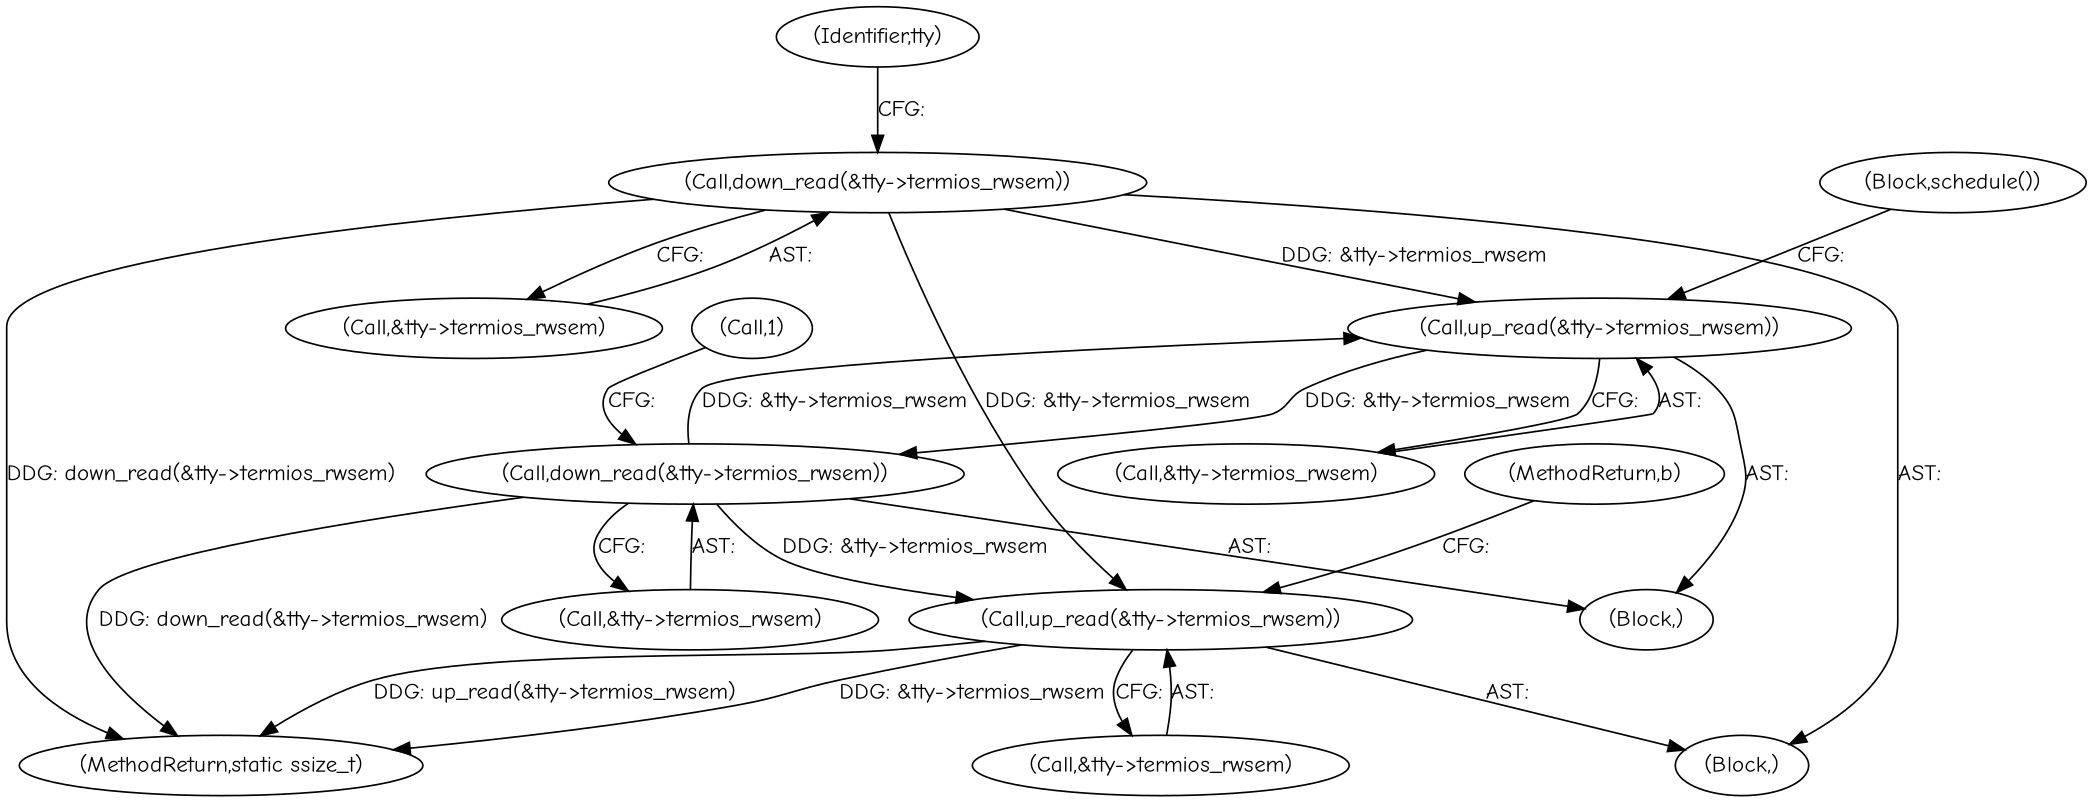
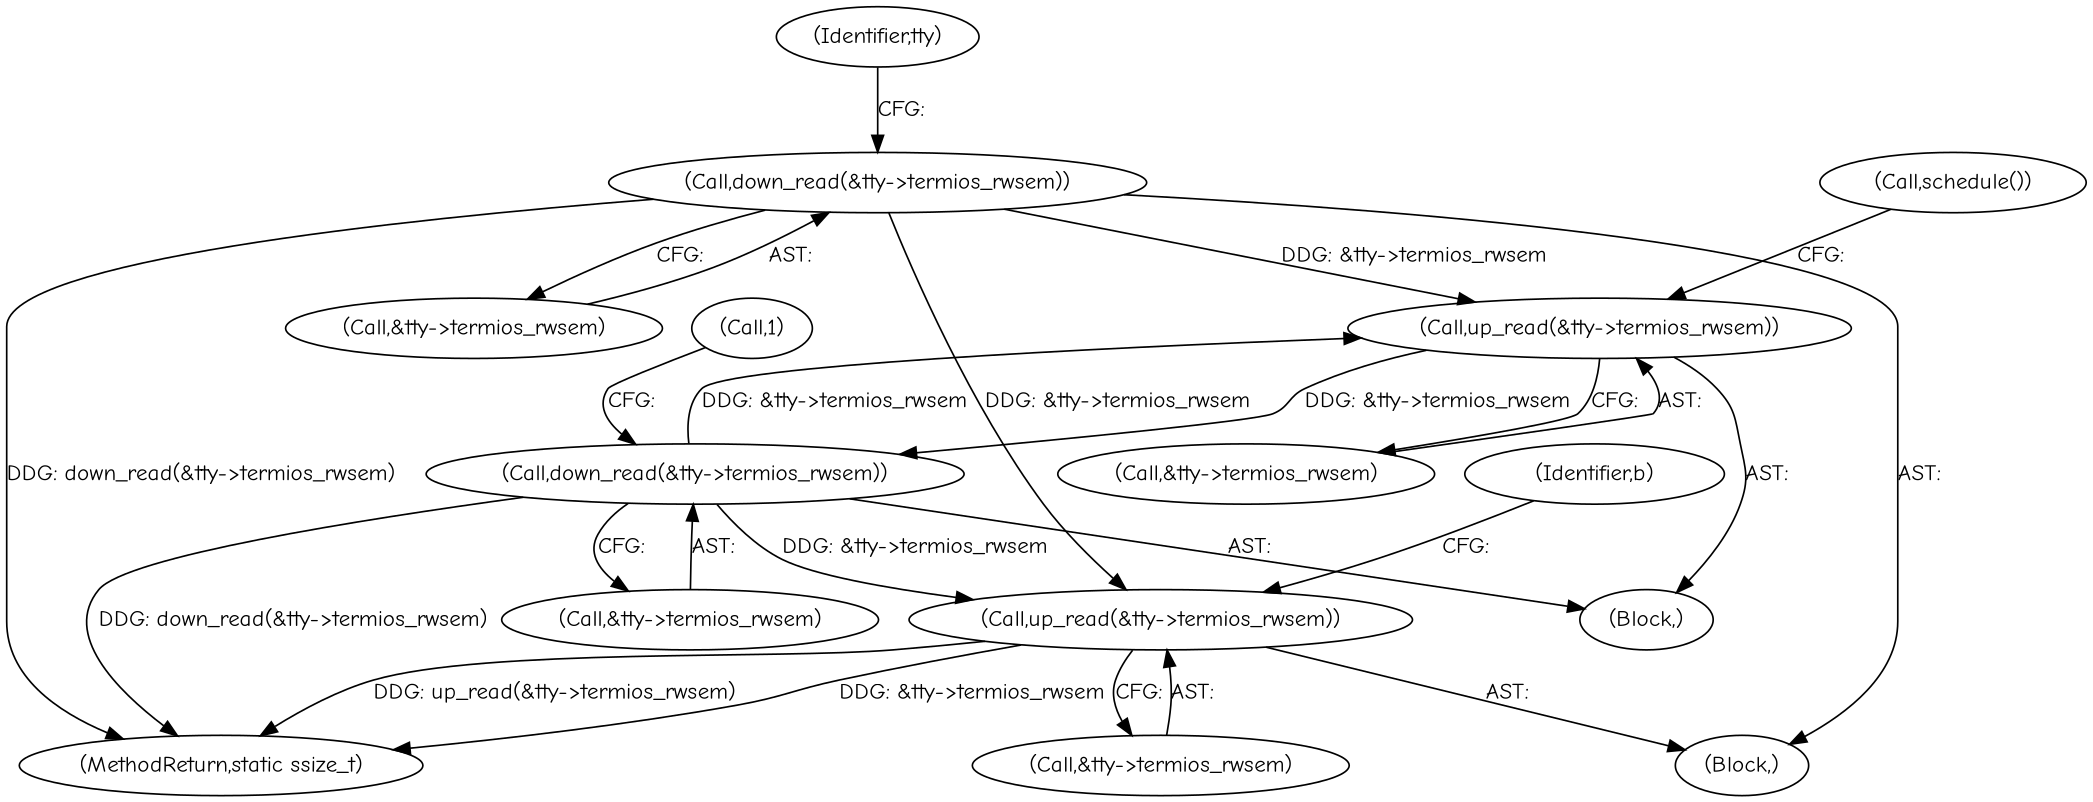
(1953, 183) -> (1953, 183)
(1595, 474) -> (1595, 474)
